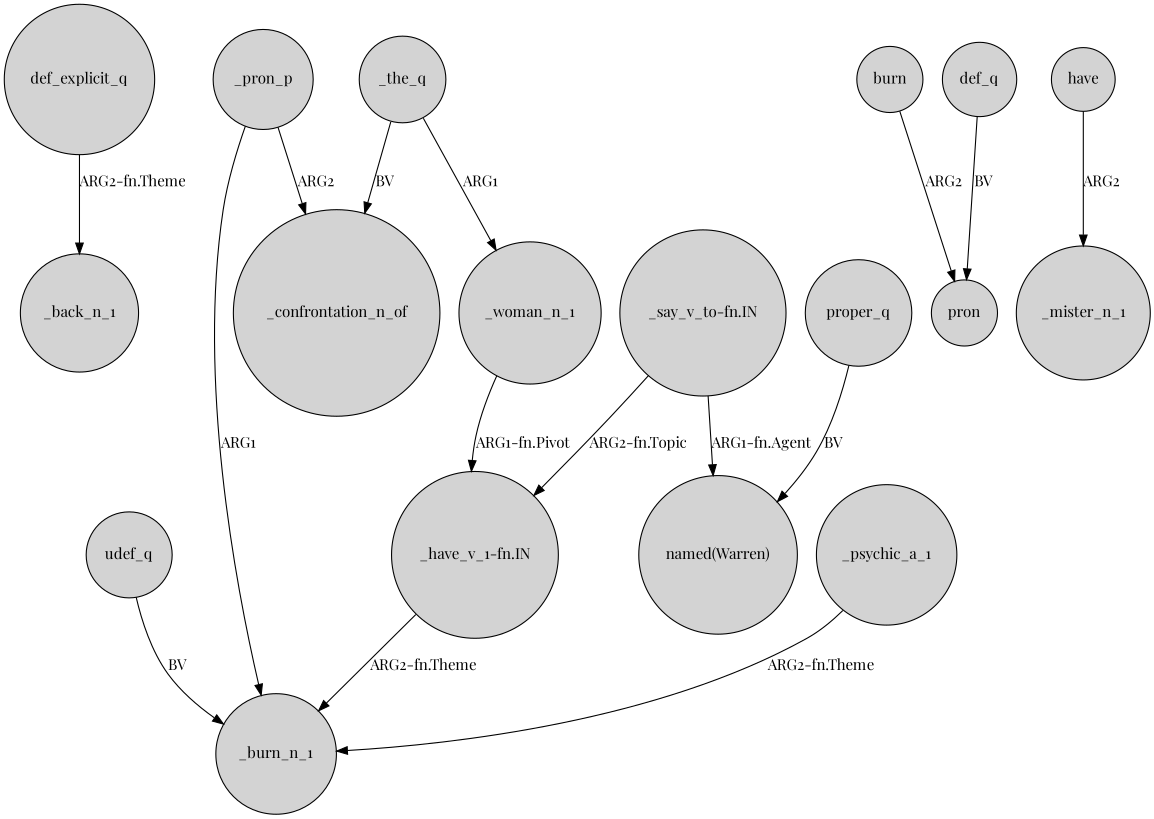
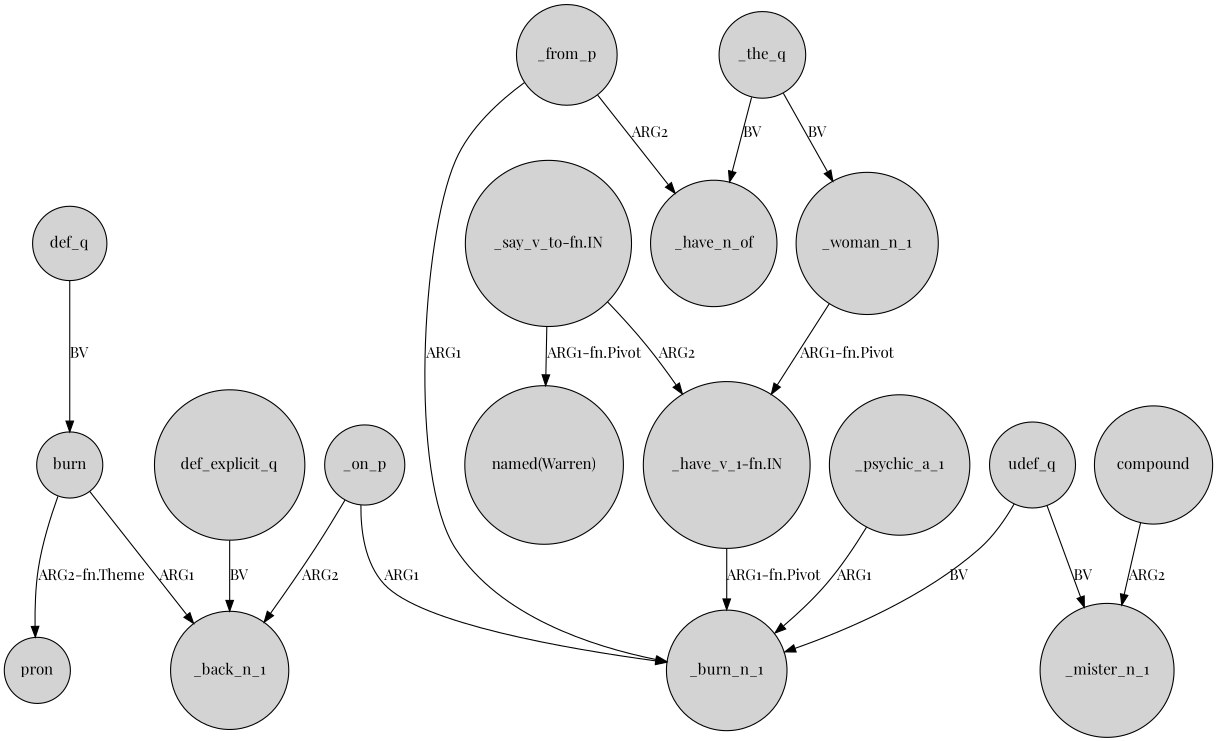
(263, 79) -> (567, 55)
(1083, 79) -> (1153, 465)
(133, 182) -> (239, 576)
(481, 182) -> (817, 133)
(944, 182) -> (92, 576)
(972, 193) -> (70, 351)
(337, 313) -> (714, 243)
(859, 313) -> none
(639, 444) -> (677, 354)
(762, 444) -> (595, 354)
none -> (365, 465)
none -> (1064, 551)
none -> (138, 553)
(424, 666) -> (774, 576)
(821, 666) -> (855, 576)
